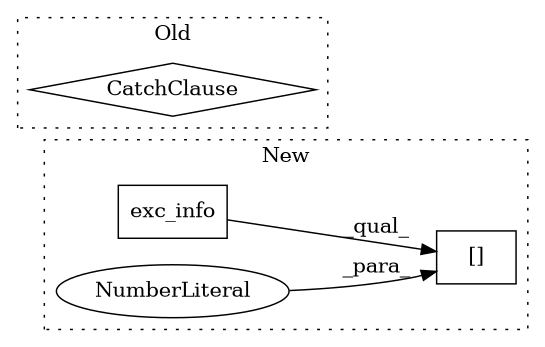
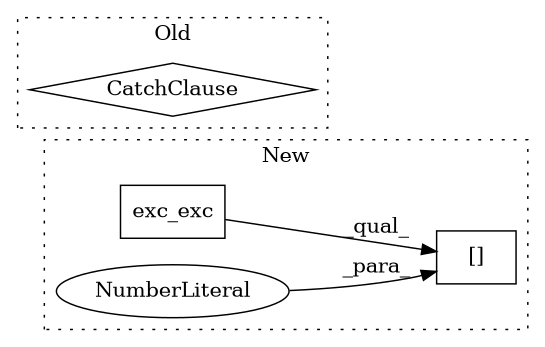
(173, 212) -> (173, 212)
